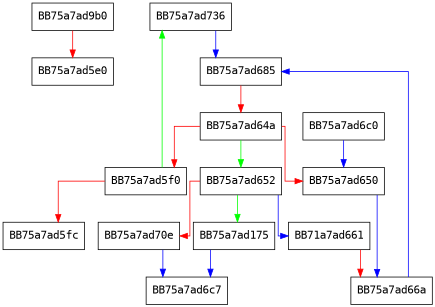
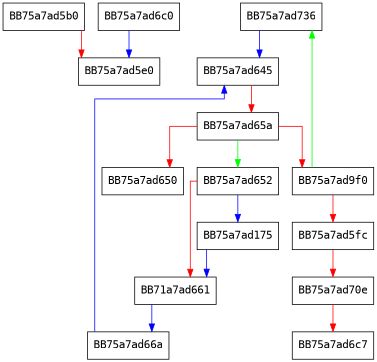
(73, 17) -> (44, 17)
(241, 72) -> (238, 72)
(241, 126) -> (238, 126)
(344, 150) -> (129, 40)
(146, 181) -> (333, 181)
(190, 205) -> (333, 259)
(237, 205) -> (238, 205)
(278, 217) -> (190, 222)
(377, 232) -> none
(163, 259) -> (333, 314)
(210, 259) -> (207, 259)
(360, 259) -> (152, 314)
